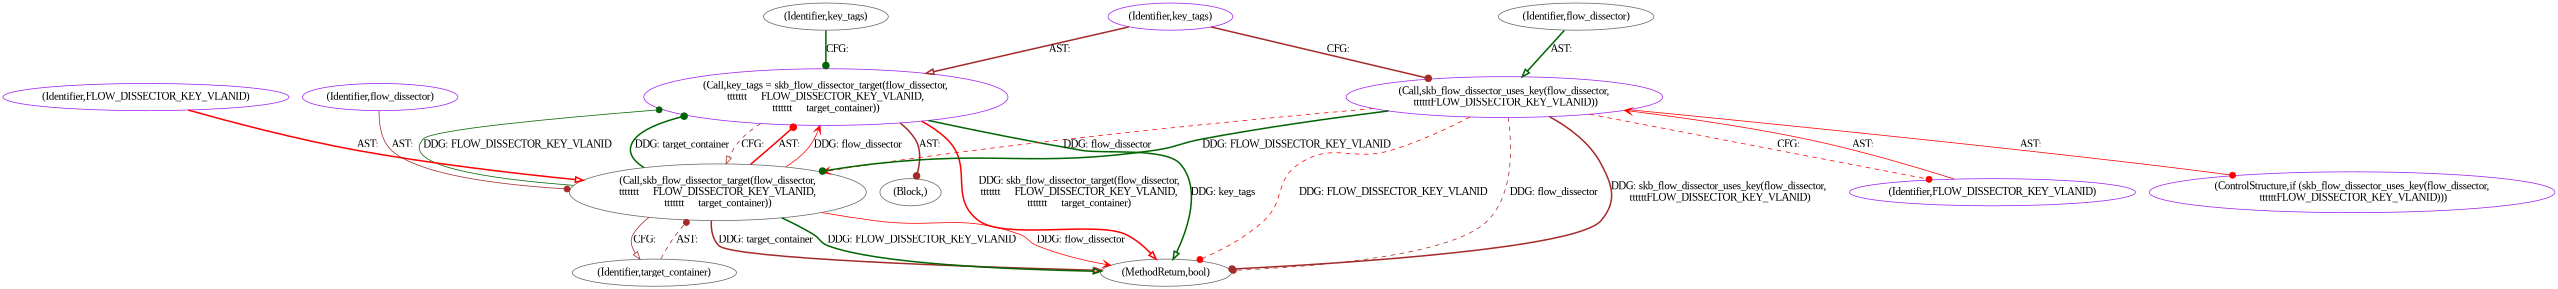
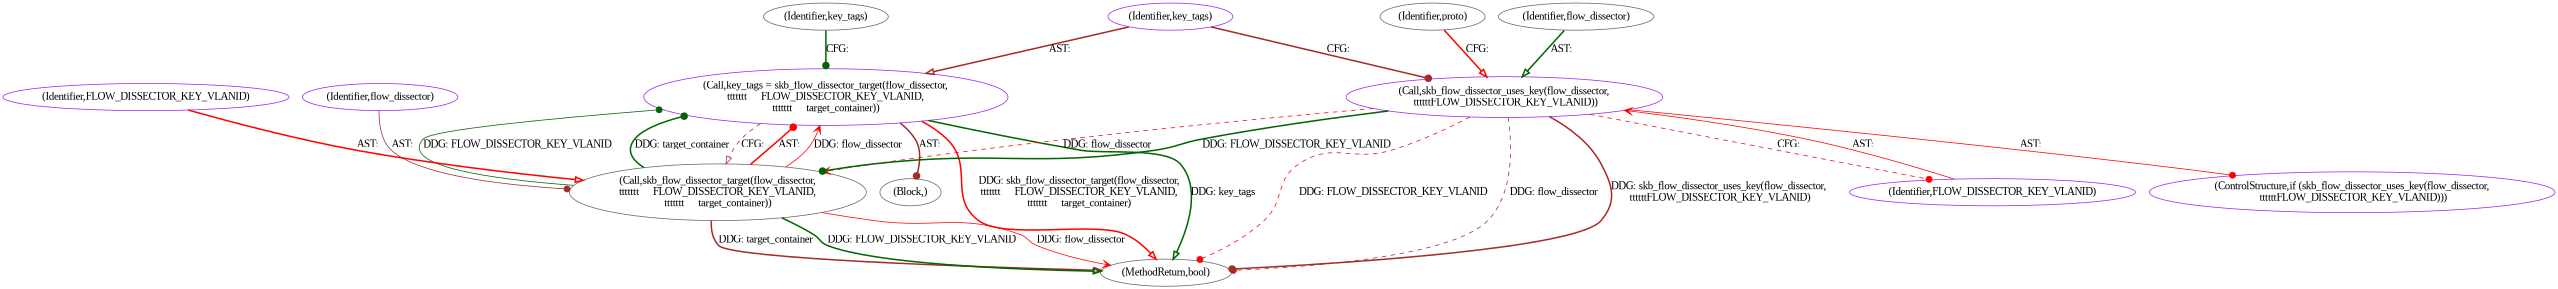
none -> (1433, 17)
(654, 273) -> none
